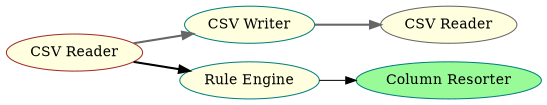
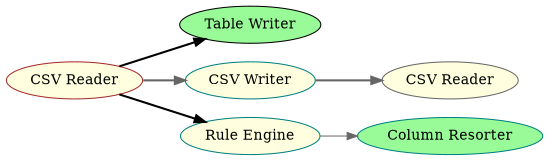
none -> (250, 25)
(332, 80) -> (334, 136)
